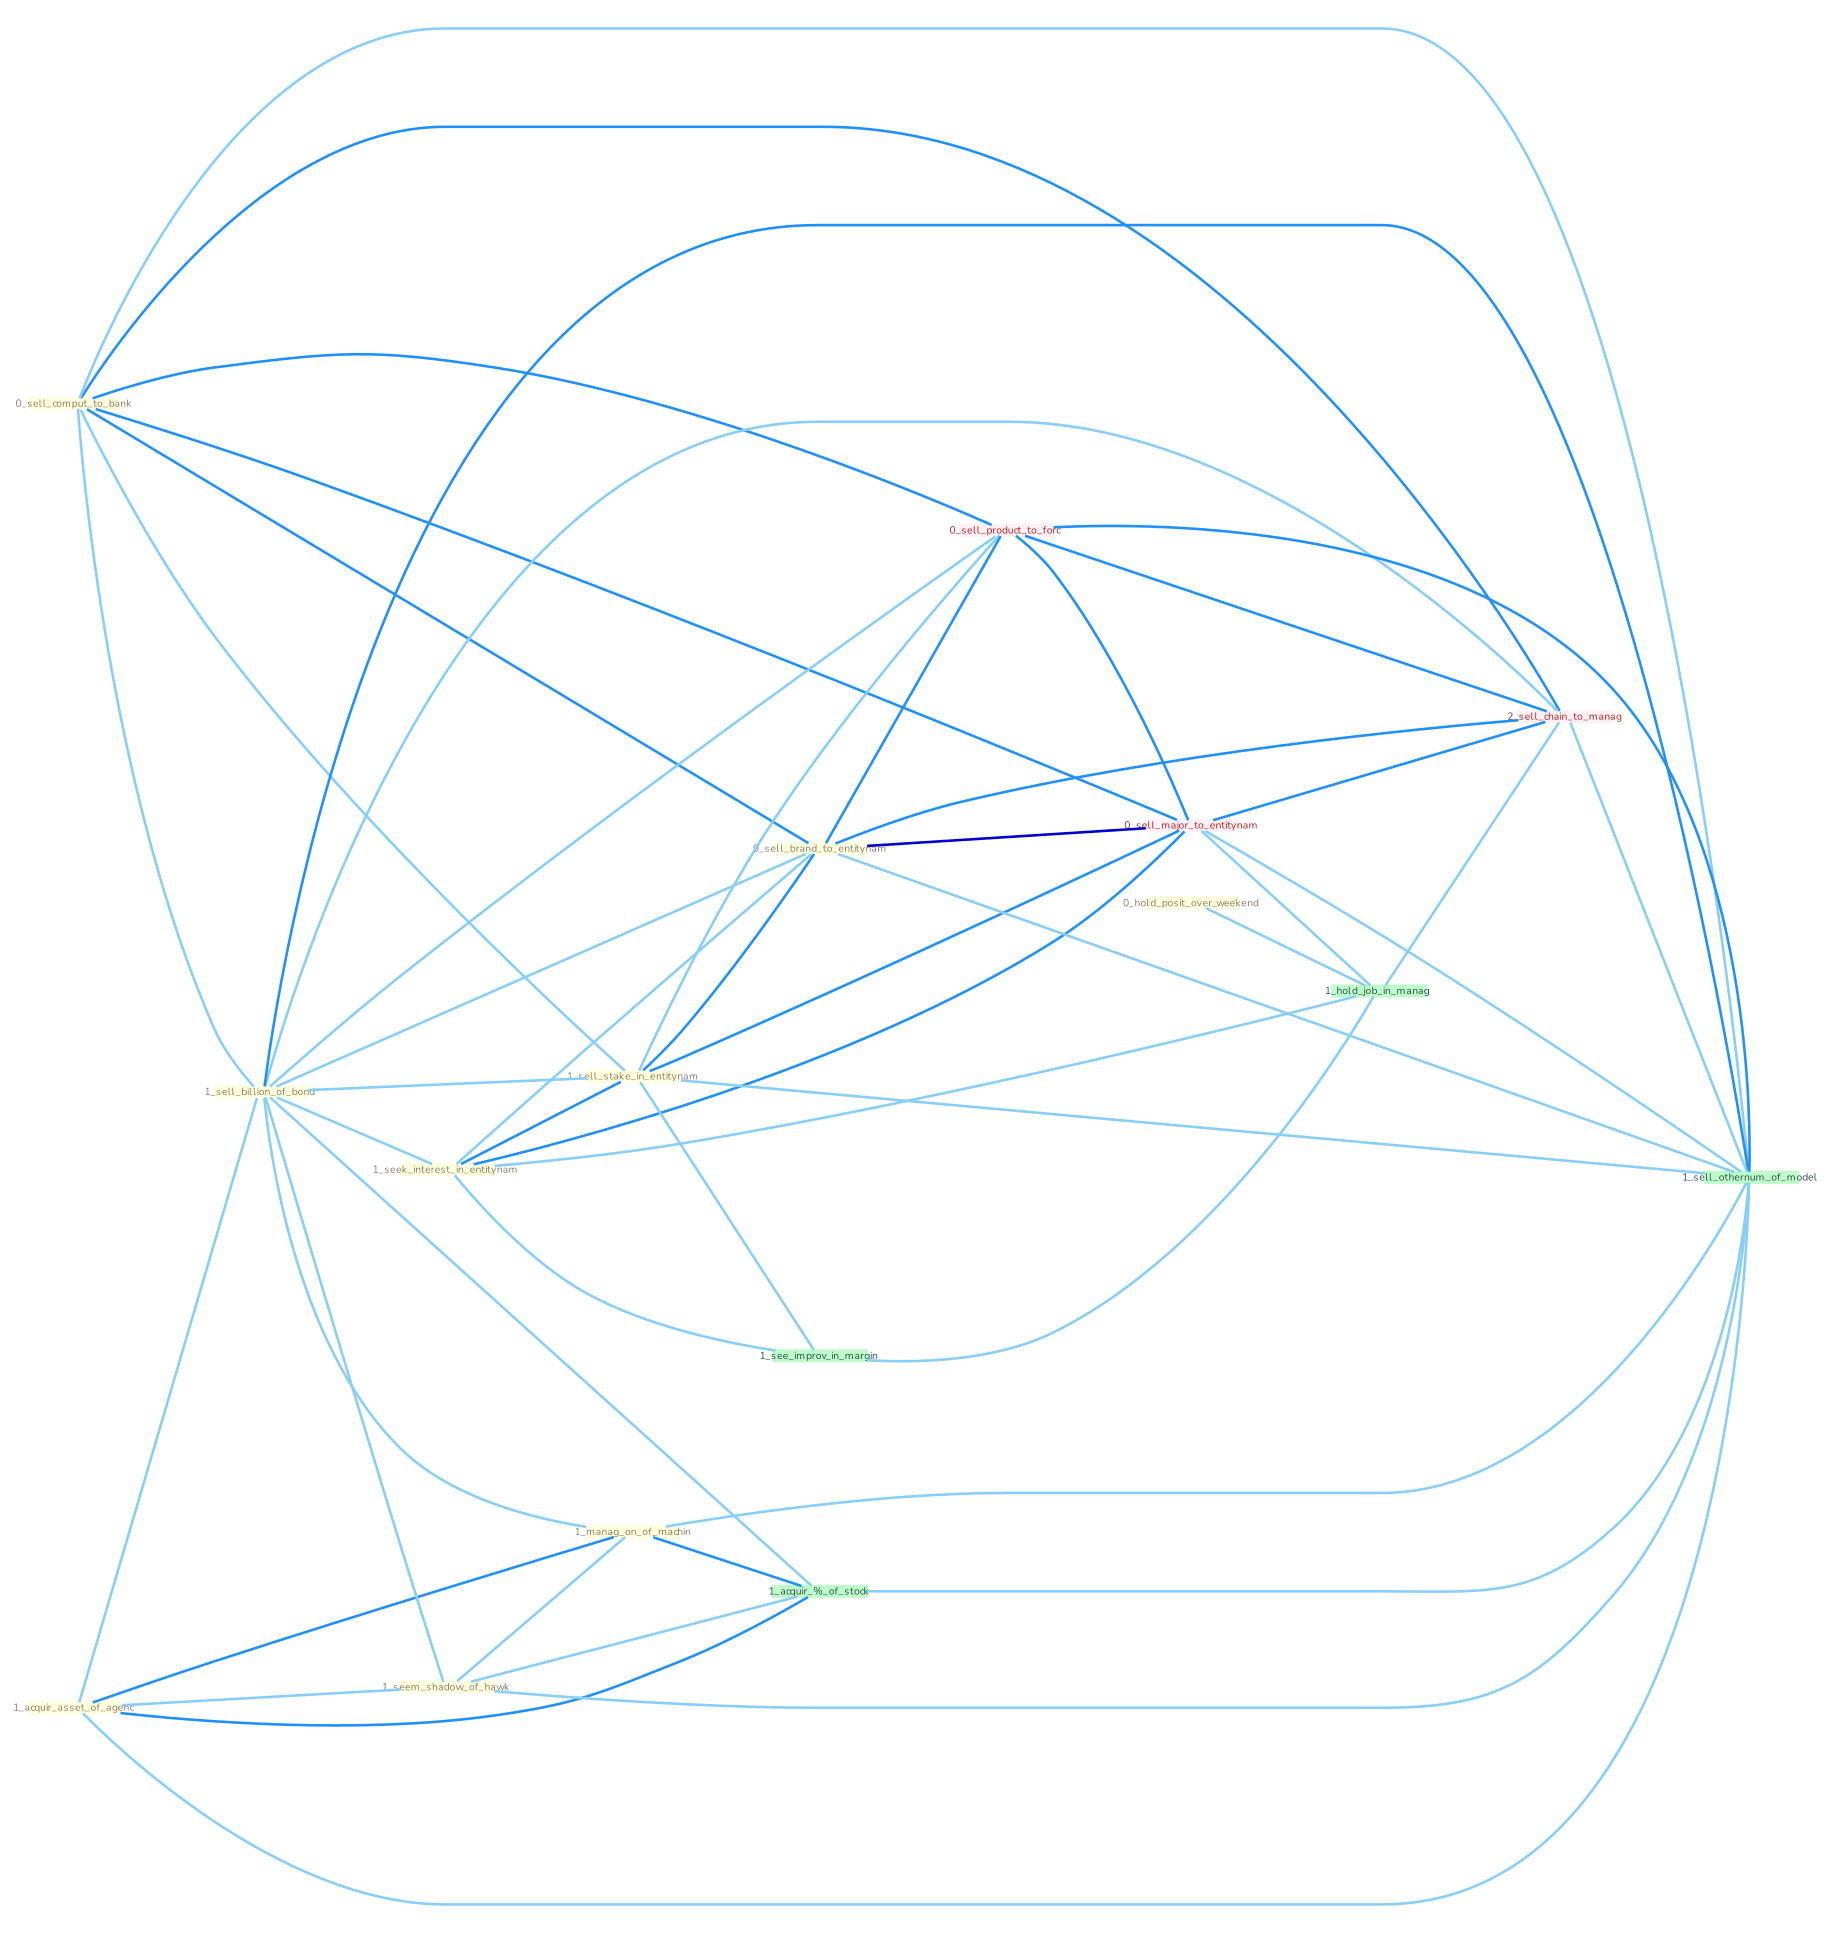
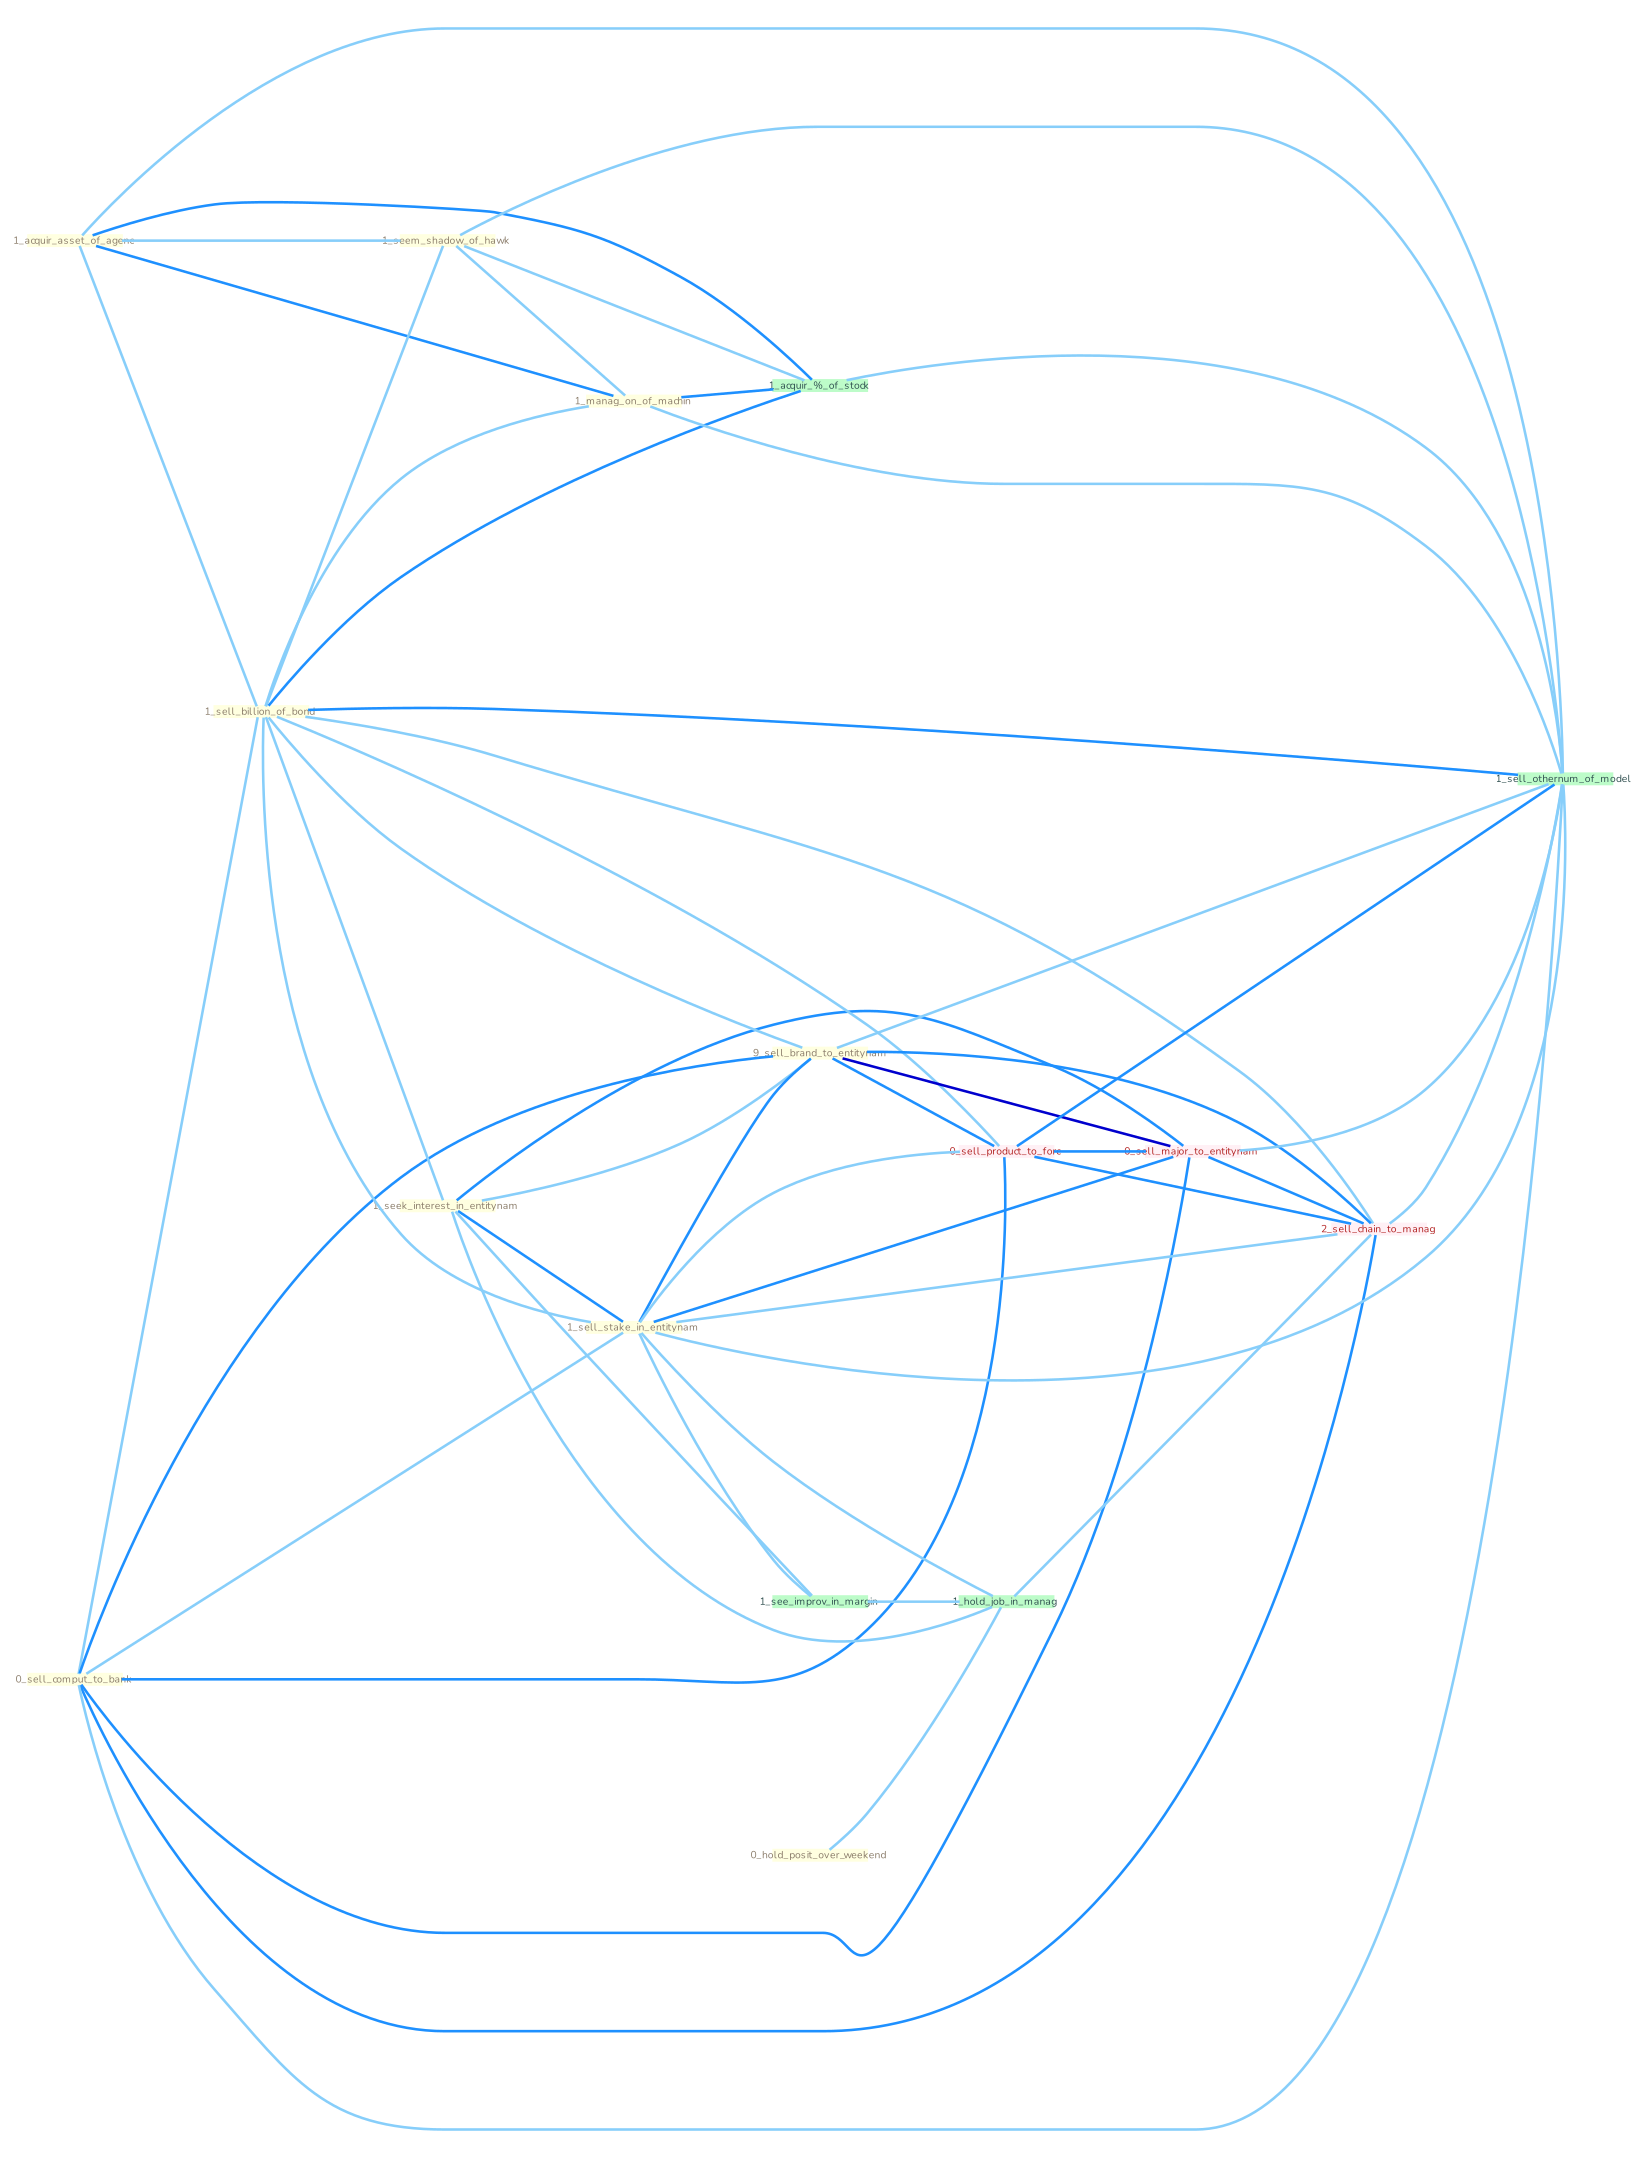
(1286, 908) -> (803, 1483)
none -> (1023, 1276)
(541, 1342) -> (511, 511)
